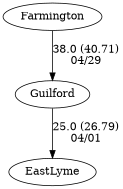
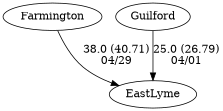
(53, 52) -> (79, 63)
